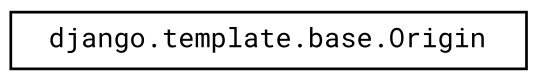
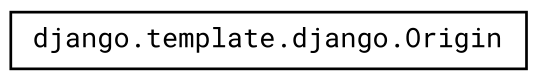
(269, 40) -> (269, 40)
